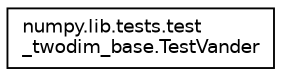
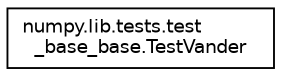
(141, 38) -> (141, 38)
